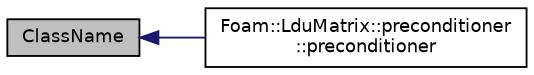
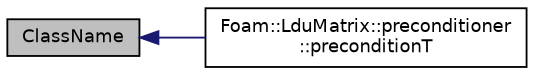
(366, 38) -> (366, 38)
